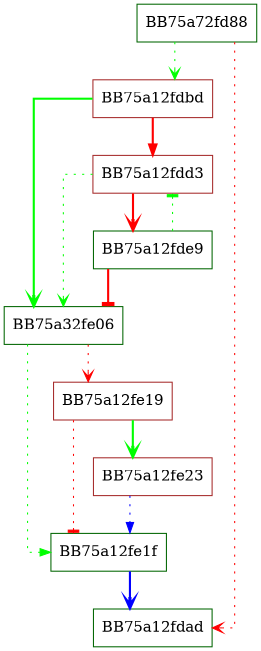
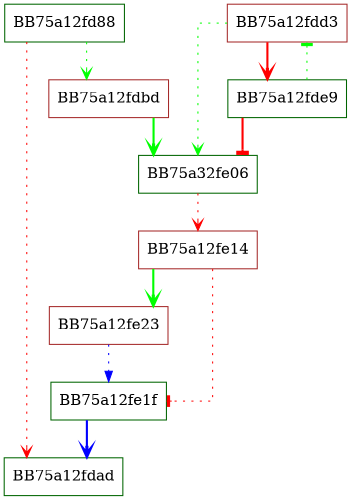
(197, 23) -> (65, 23)
(153, 131) -> none
(113, 401) -> (198, 250)
(28, 455) -> none
